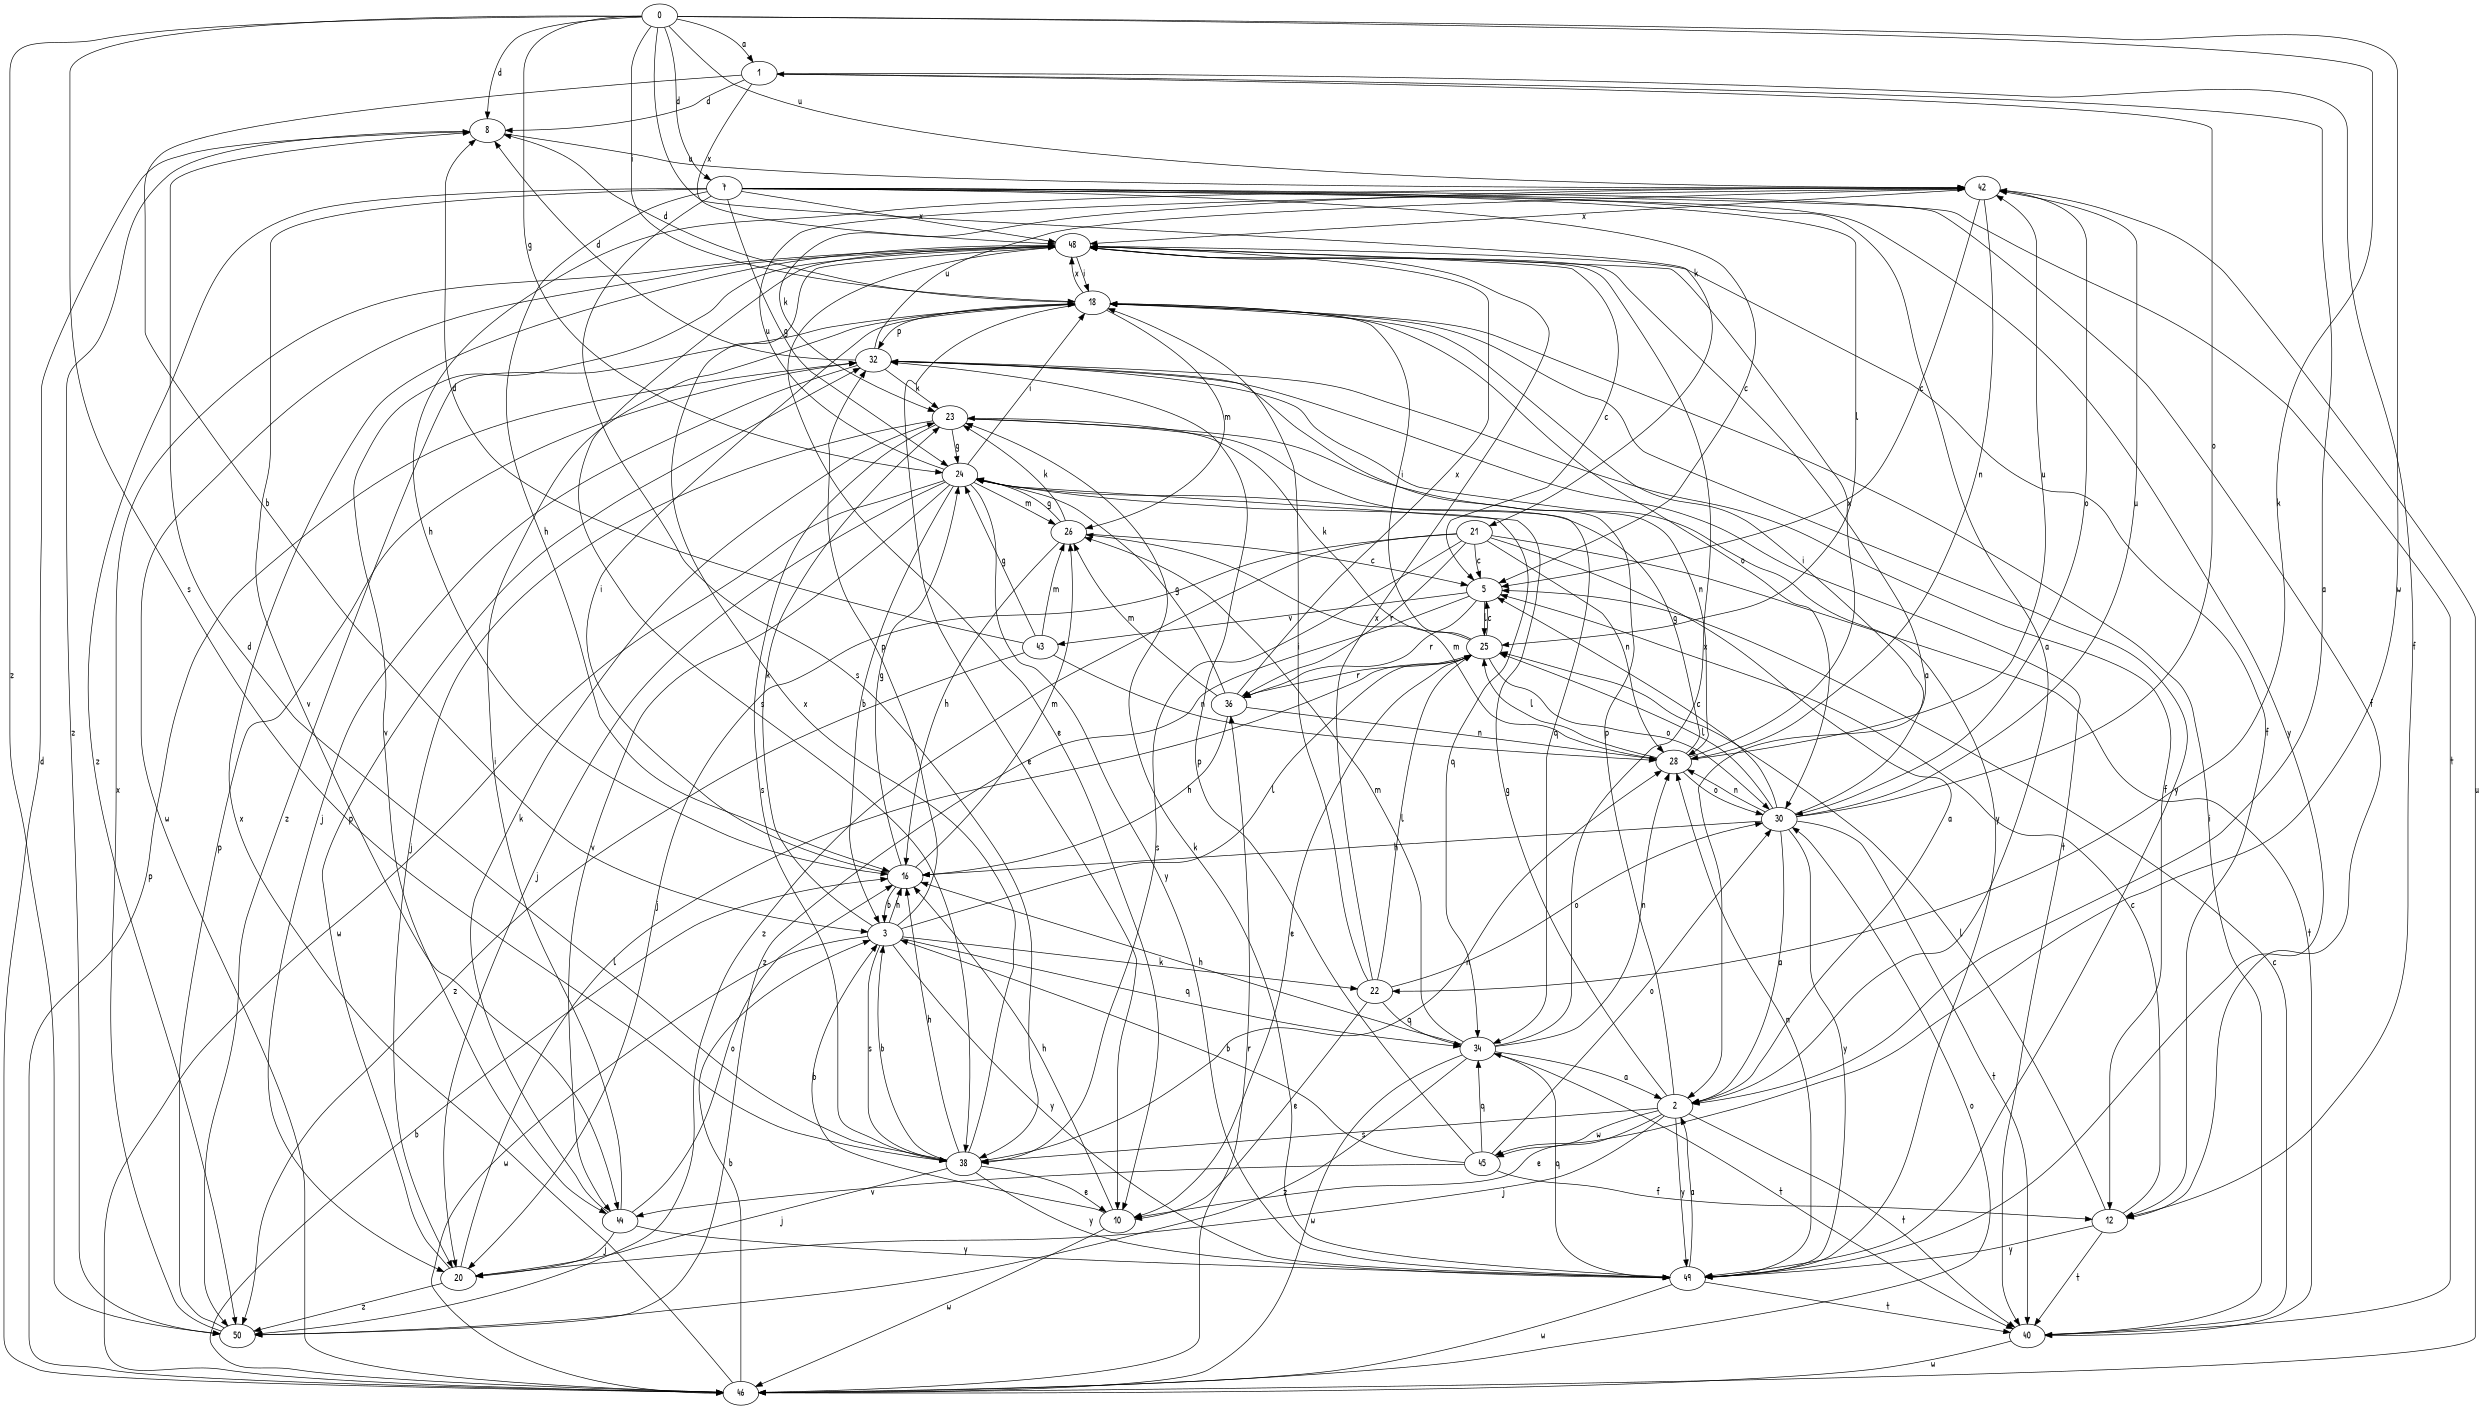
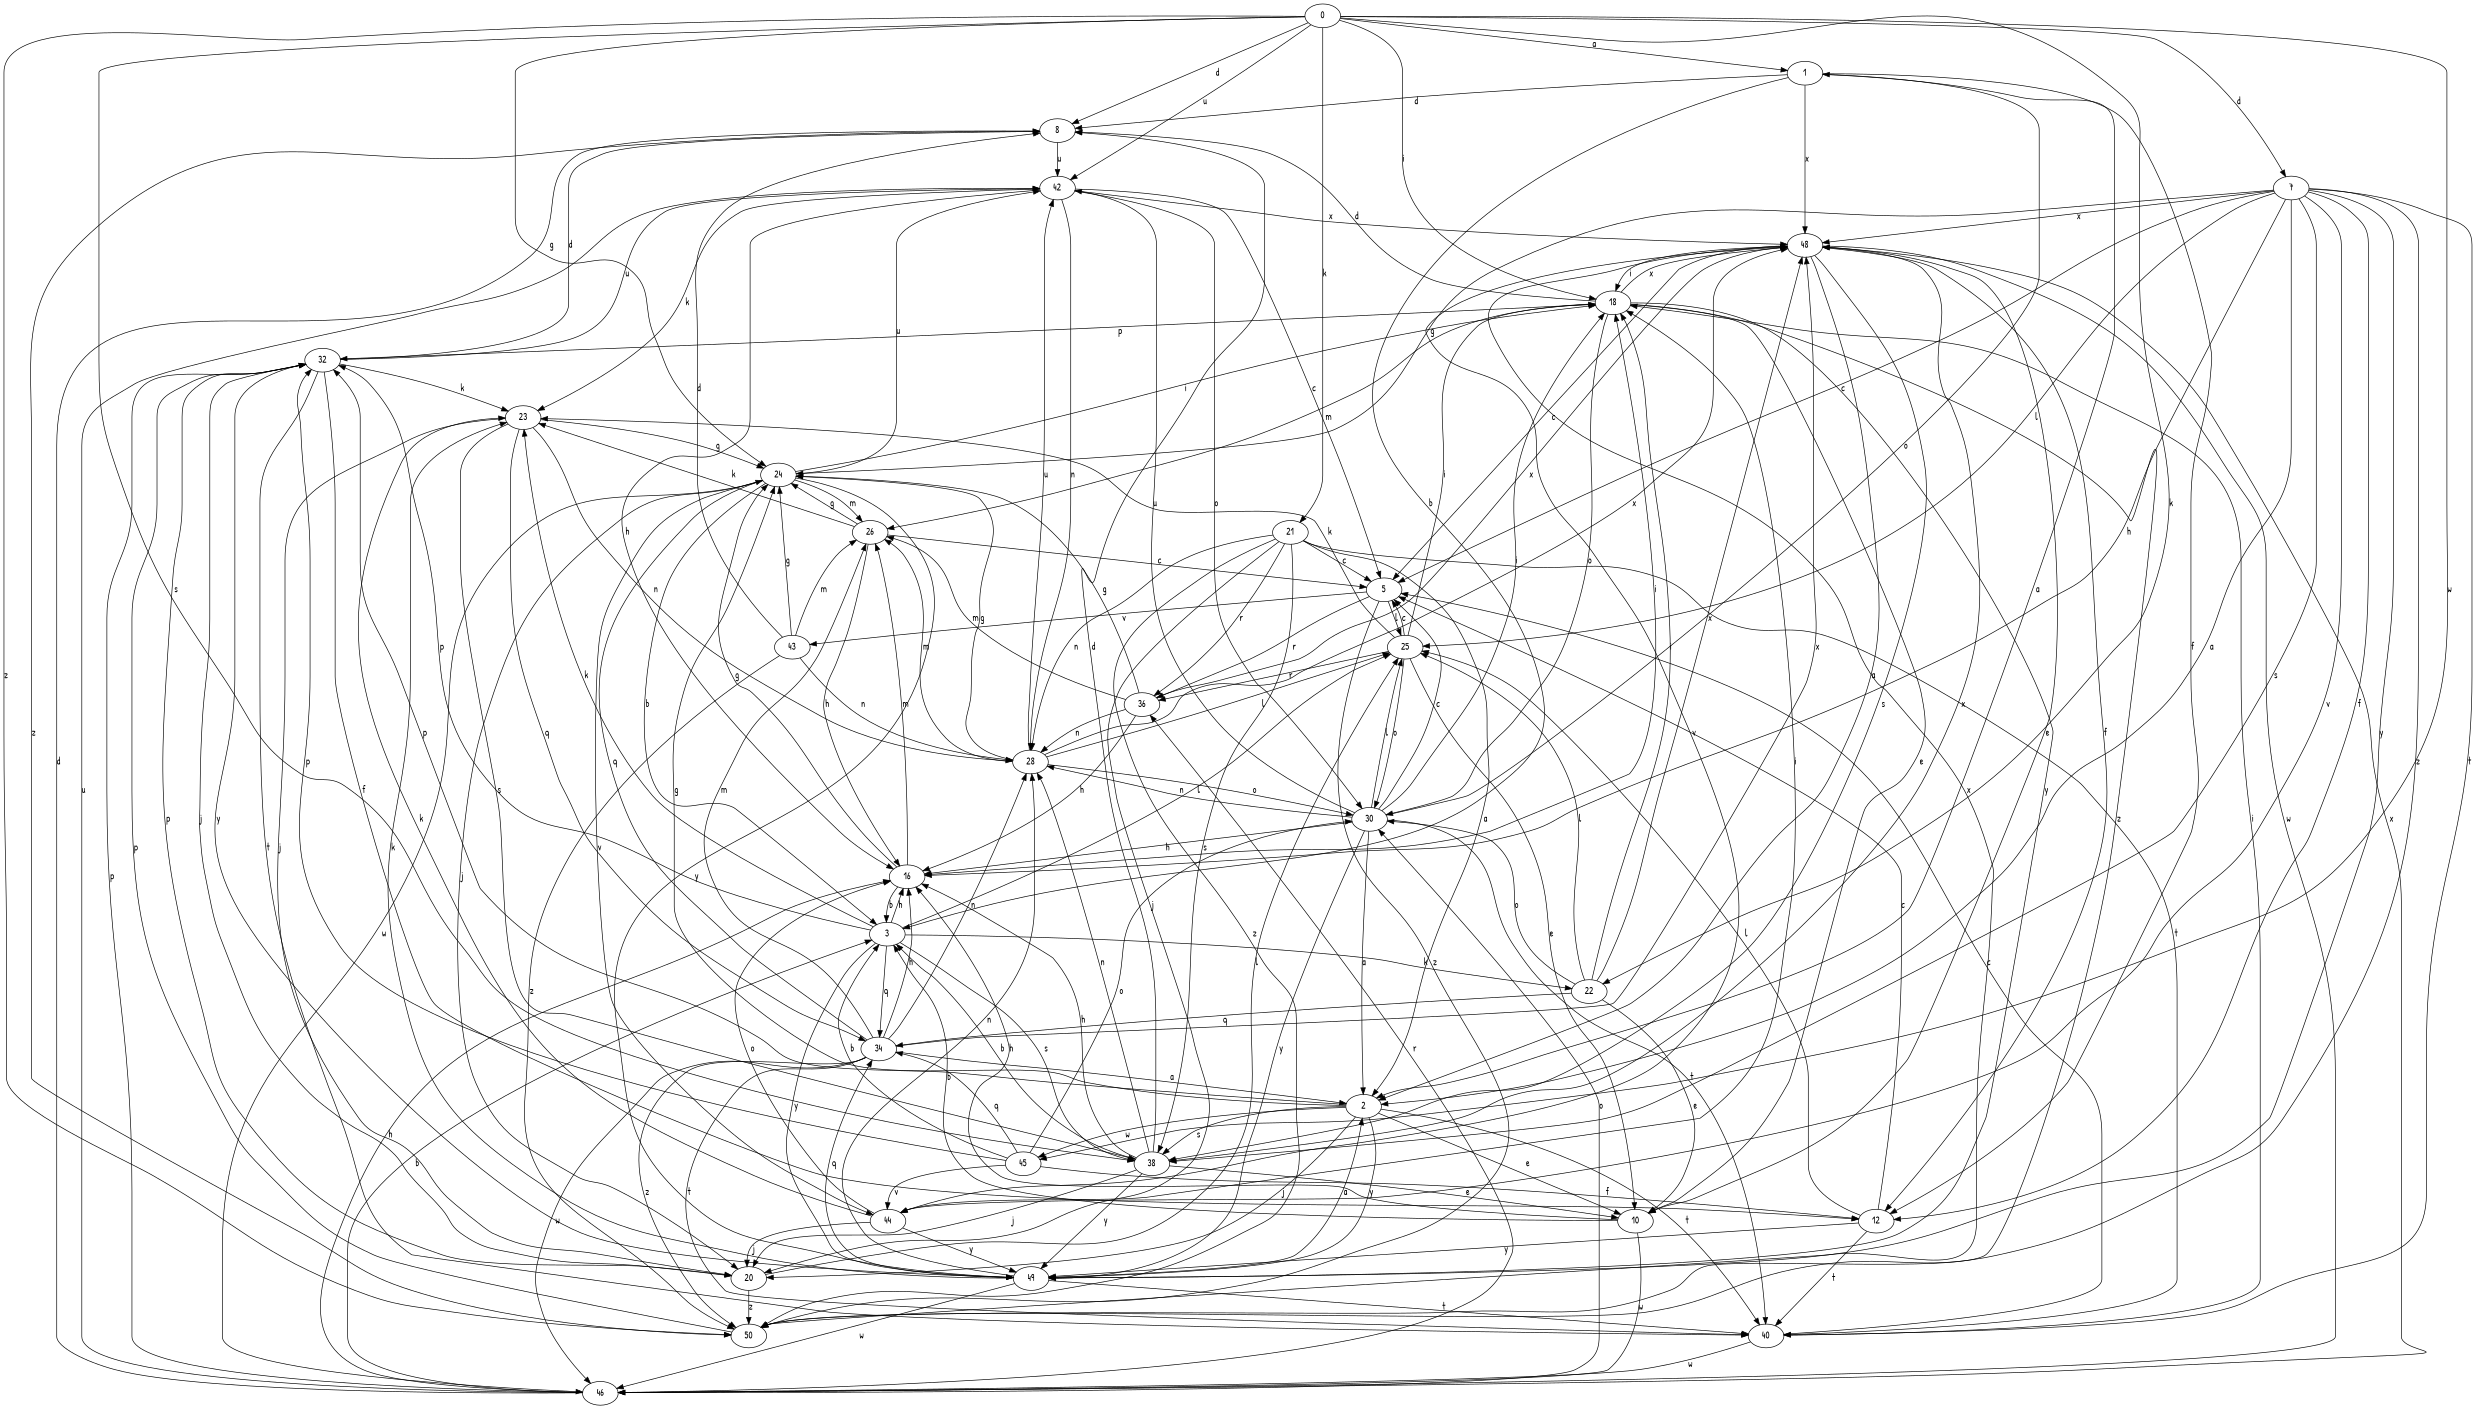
(1506, 528) -> (616, 782)
(417, 1135) -> (391, 1135)
(474, 1184) -> none
